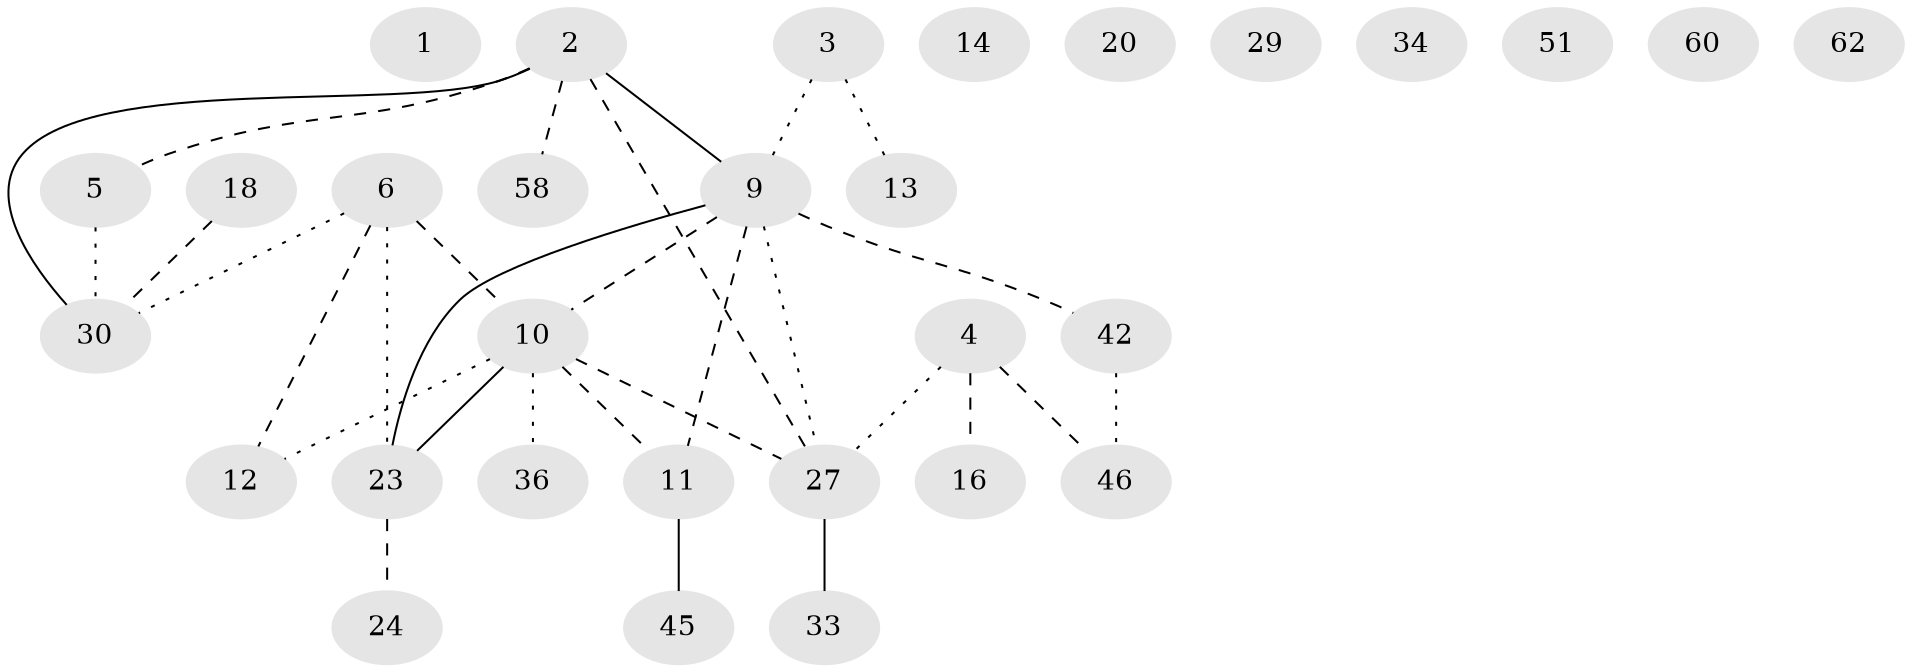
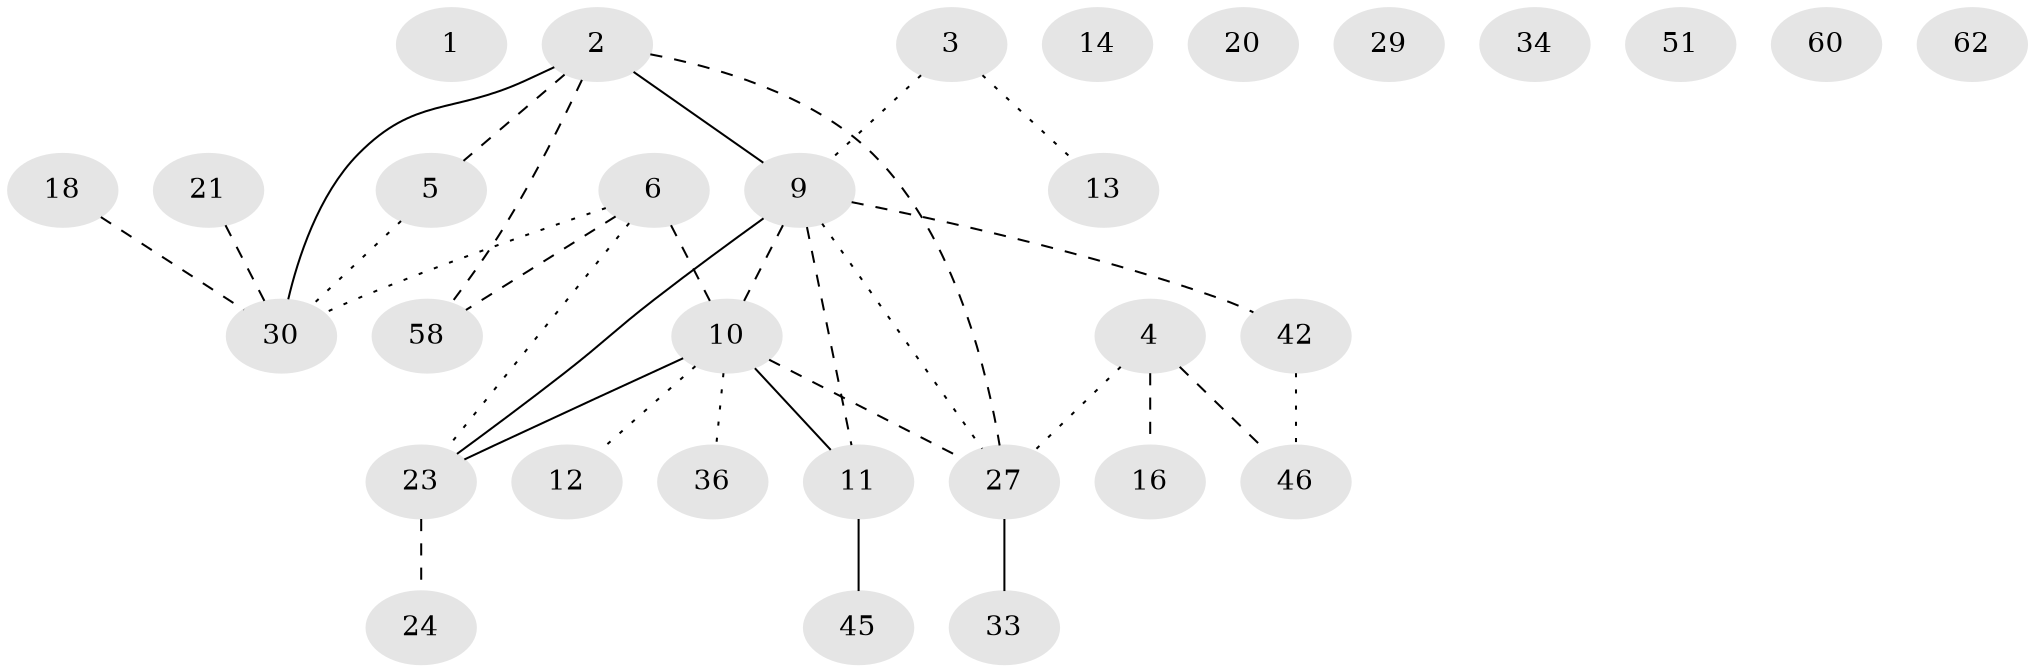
none -> (209, 190)
(314, 336) -> (541, 263)
(606, 409) -> (793, 409)
